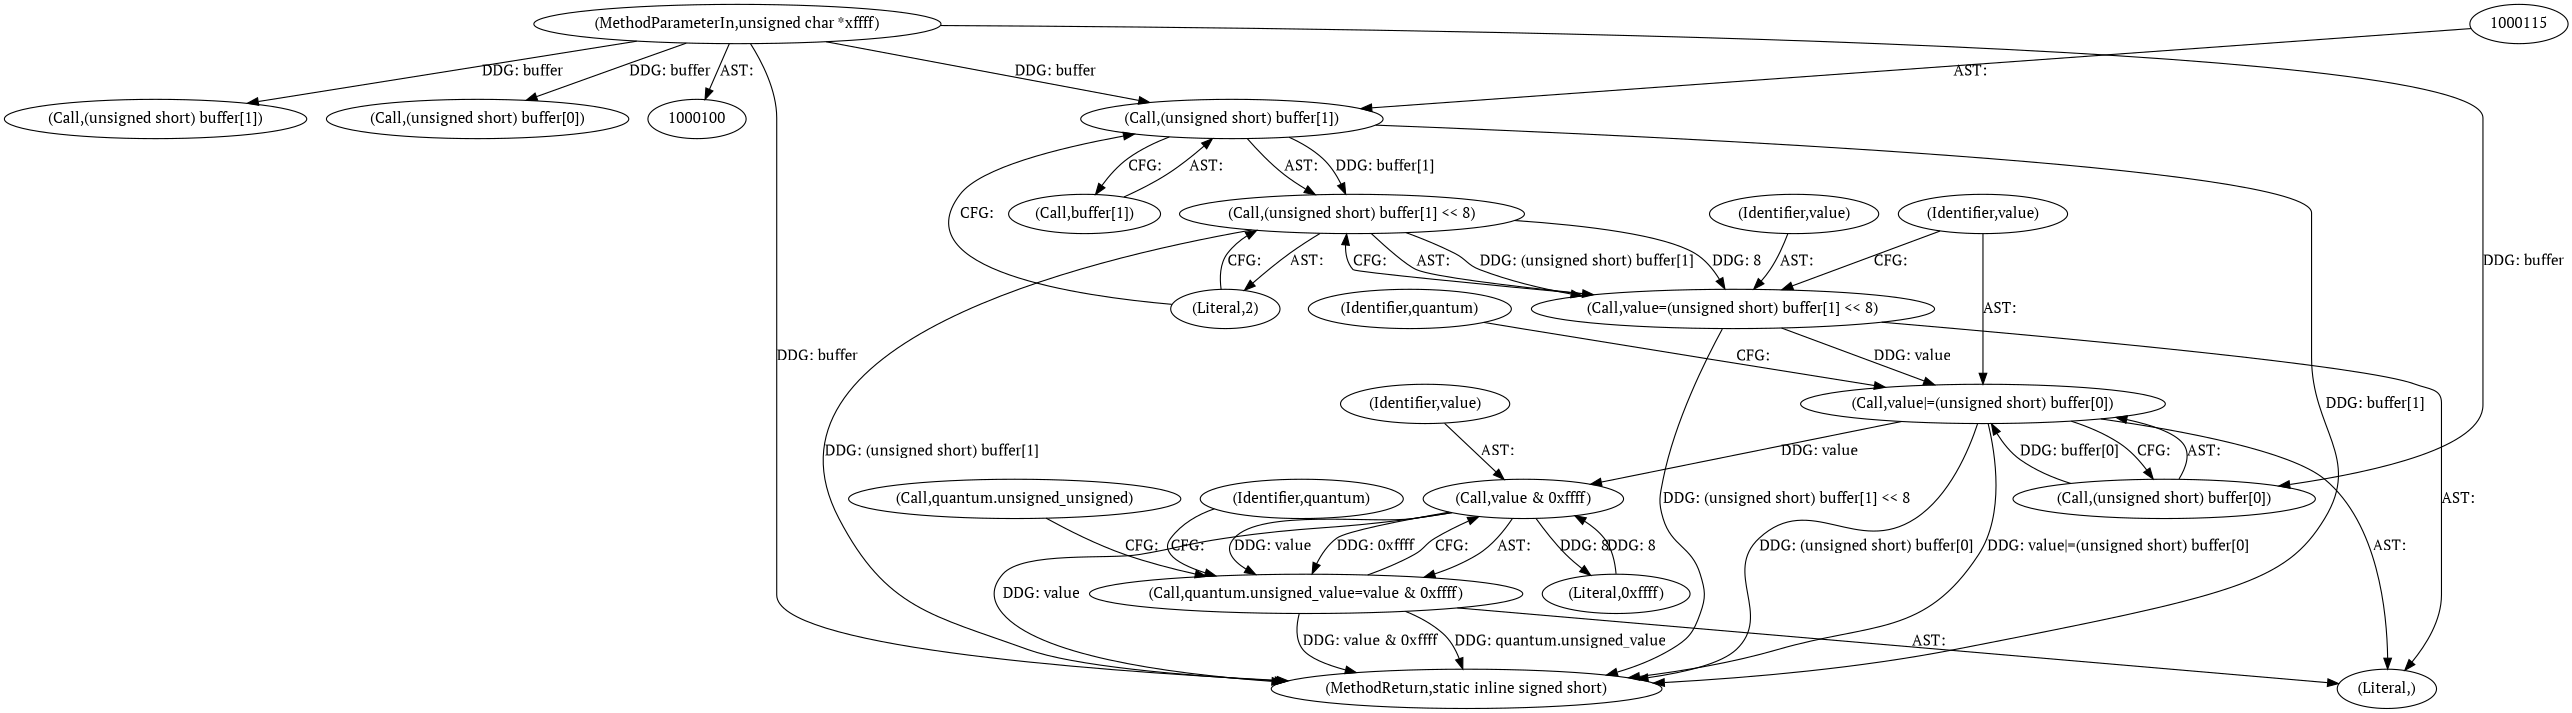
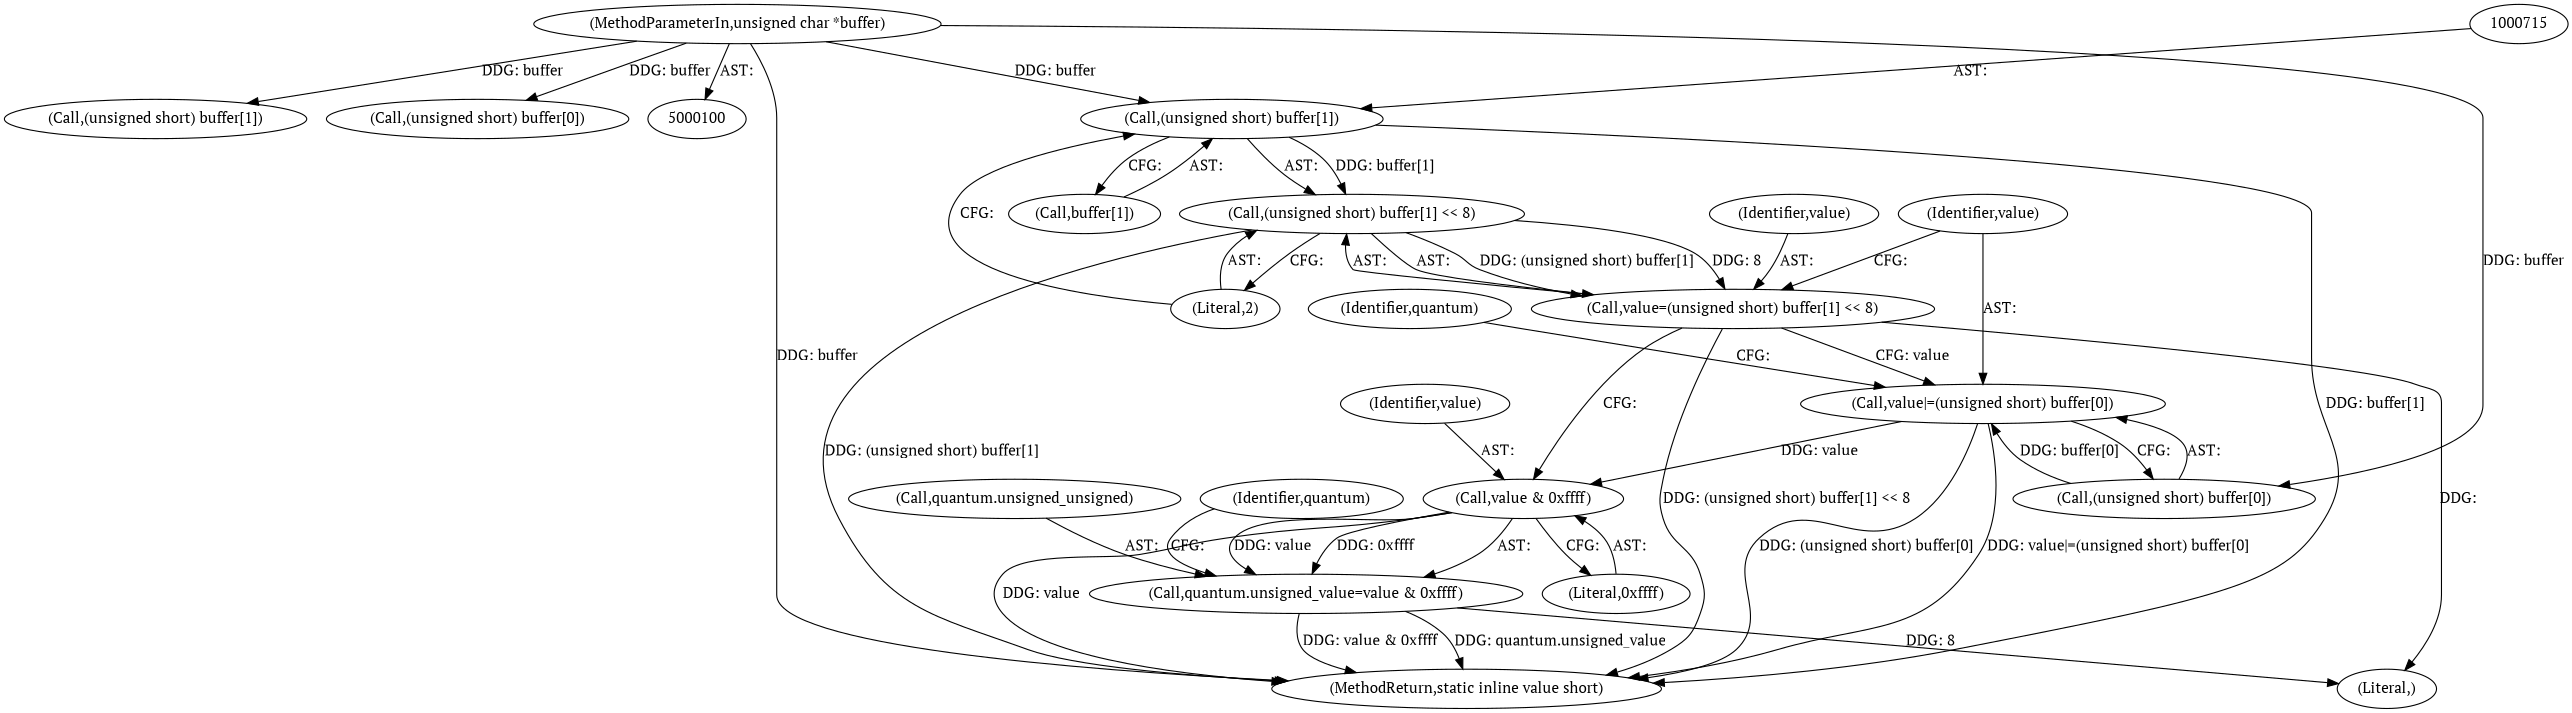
(737, 24) -> (737, 24)
(2519, 24) -> (2519, 24)
(697, 119) -> (697, 119)
(1247, 261) -> (1247, 261)
(1309, 261) -> (1309, 261)
(1372, 261) -> (1372, 261)
(1913, 356) -> (1913, 356)
(2309, 469) -> none
(2461, 499) -> (2461, 499)
(1144, 546) -> (1144, 546)
(1585, 546) -> (1585, 546)
(1632, 546) -> (1632, 546)
(1420, 551) -> (1600, 388)
(1931, 641) -> (1931, 641)
(1467, 689) -> (1467, 689)
